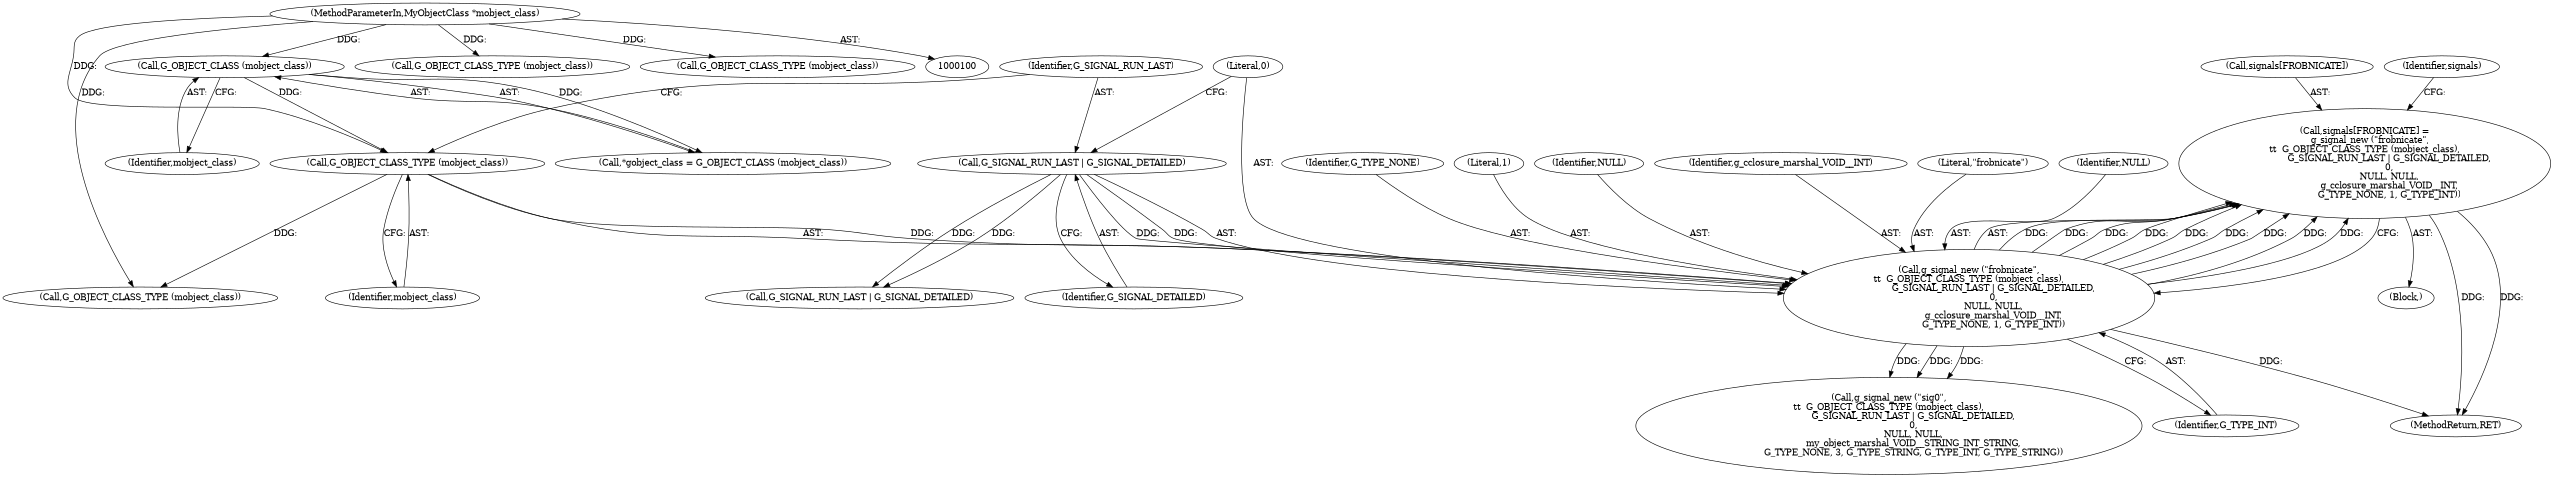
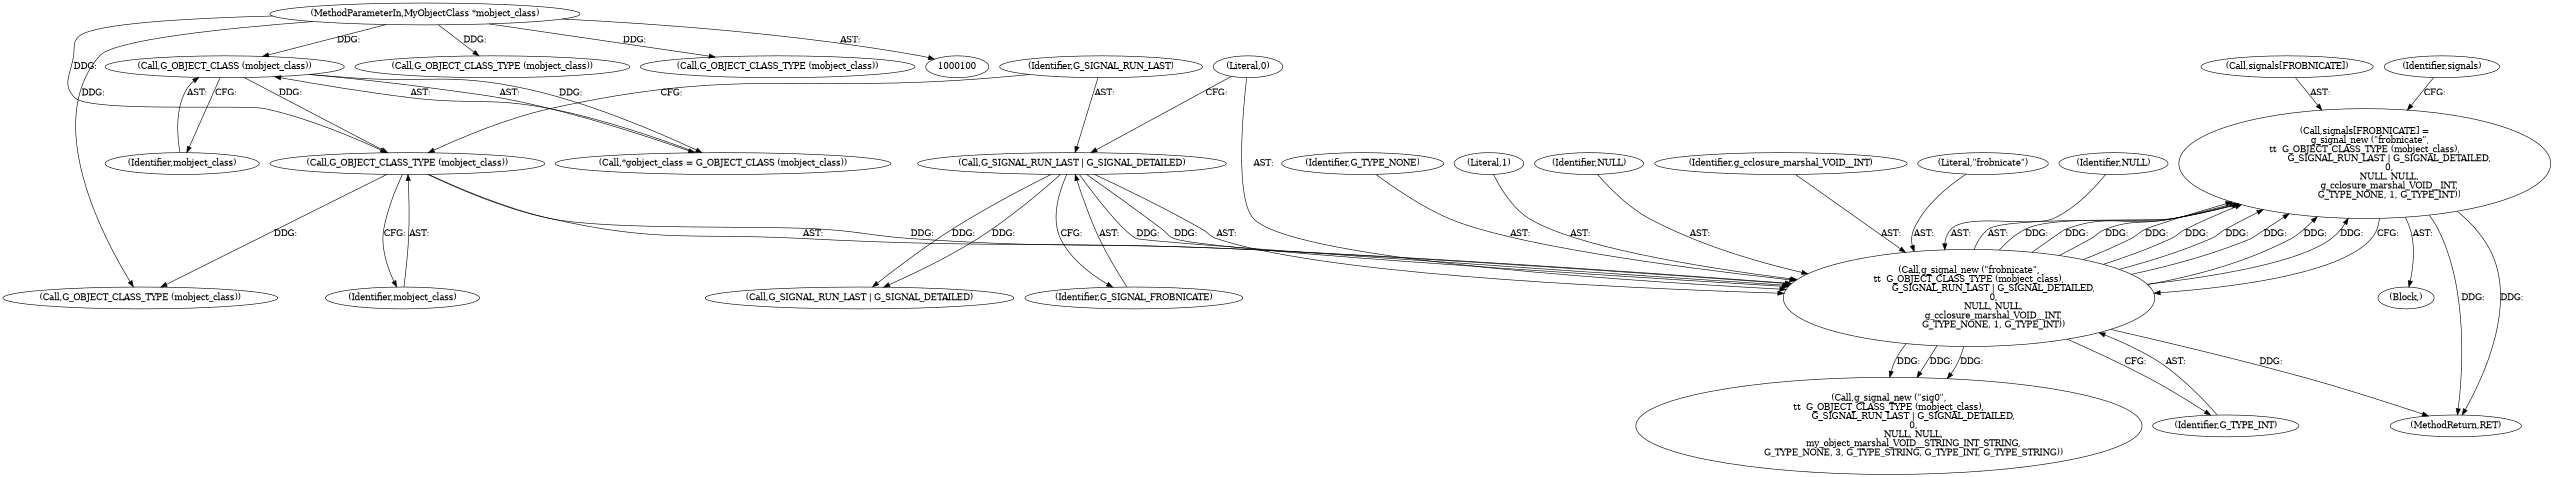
(1134, 298) -> (1134, 298)
